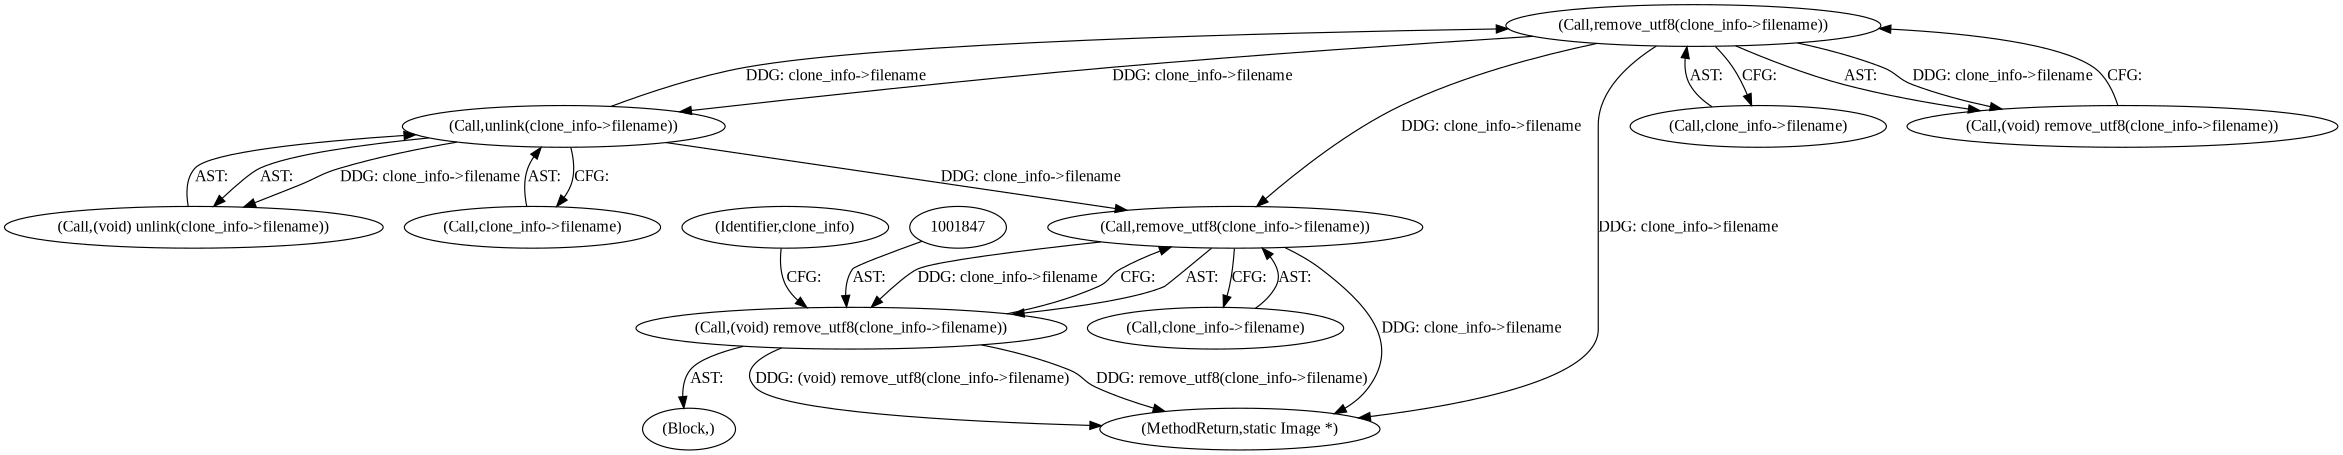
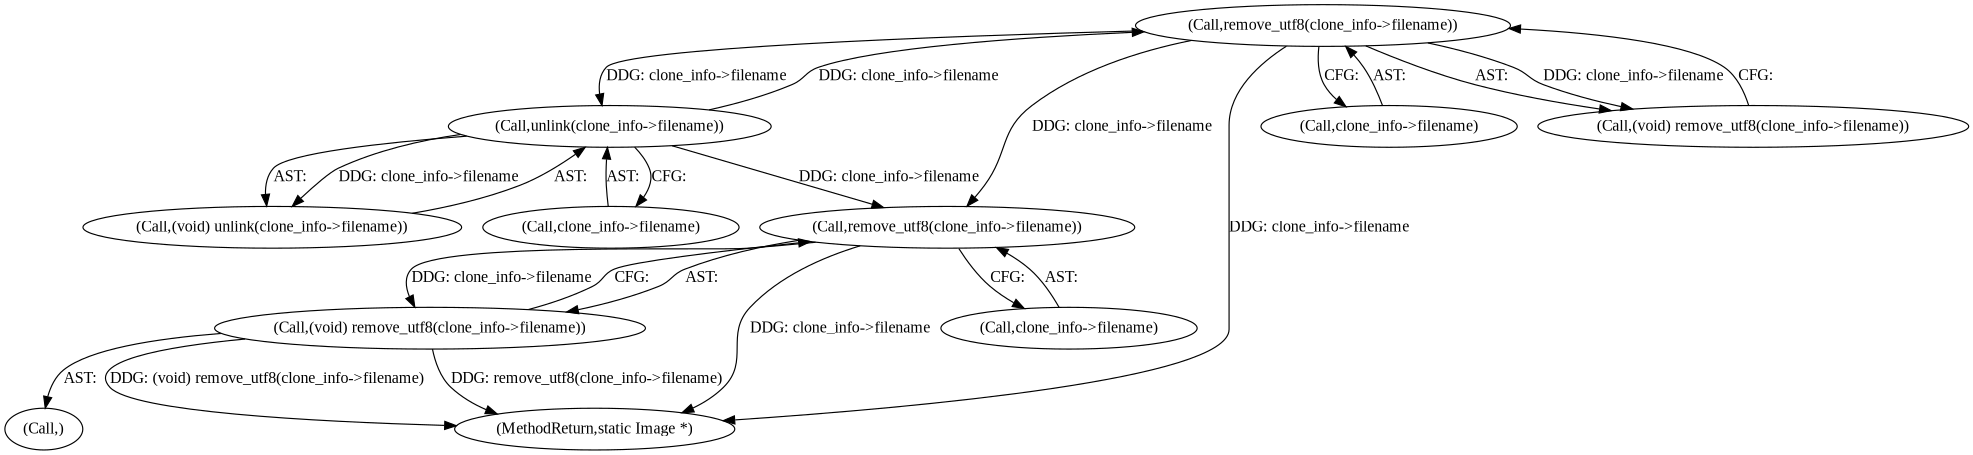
(785, 227) -> none
(958, 227) -> none
(689, 429) -> (44, 429)
